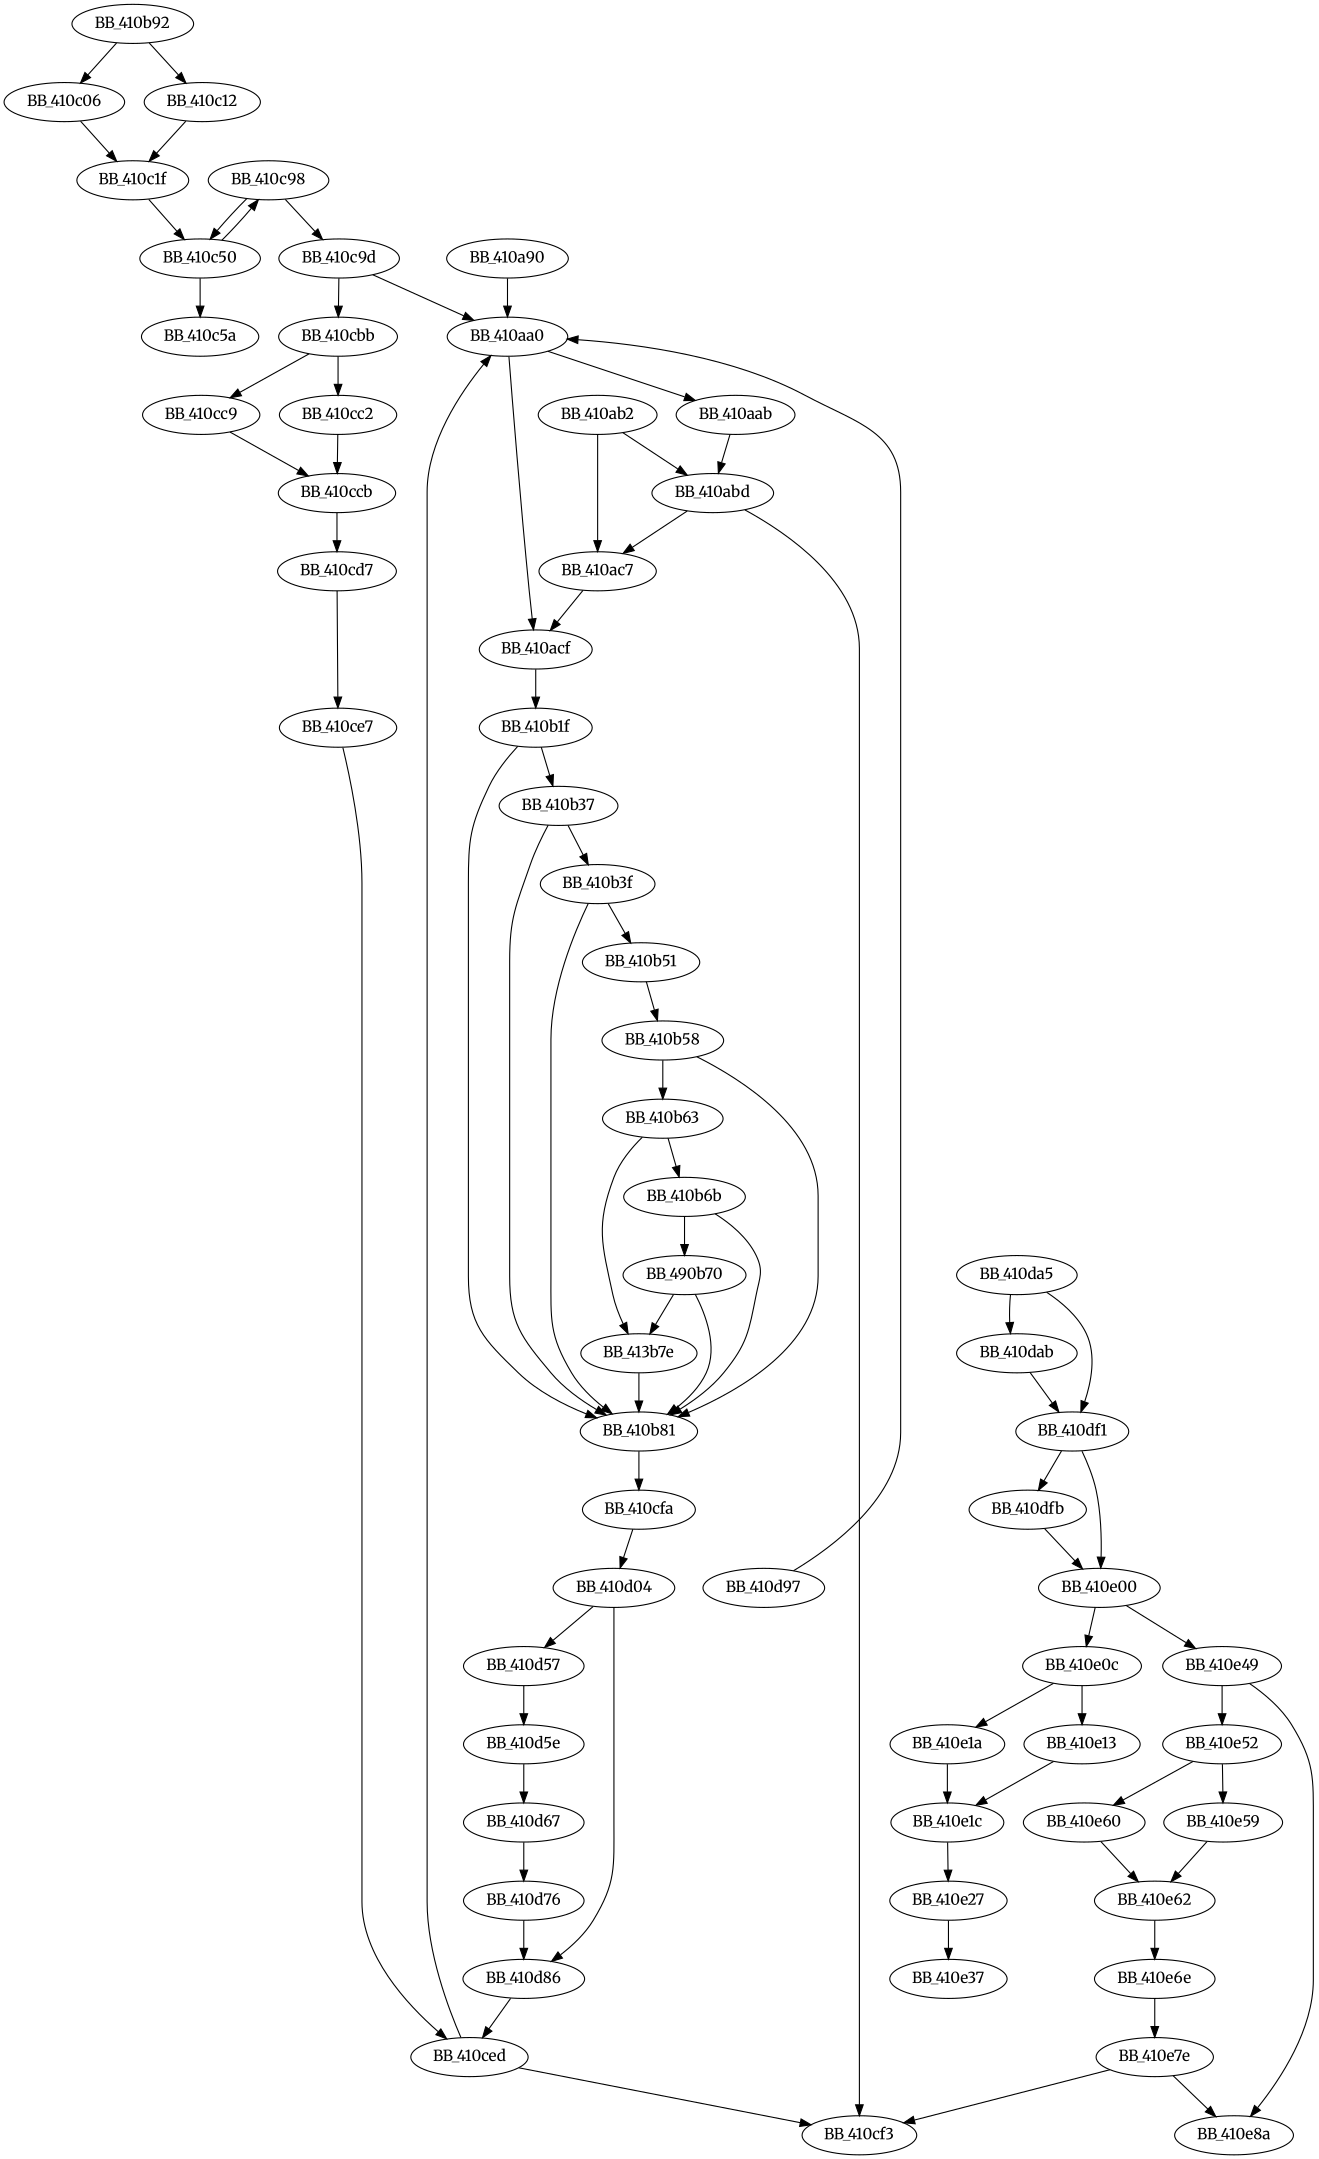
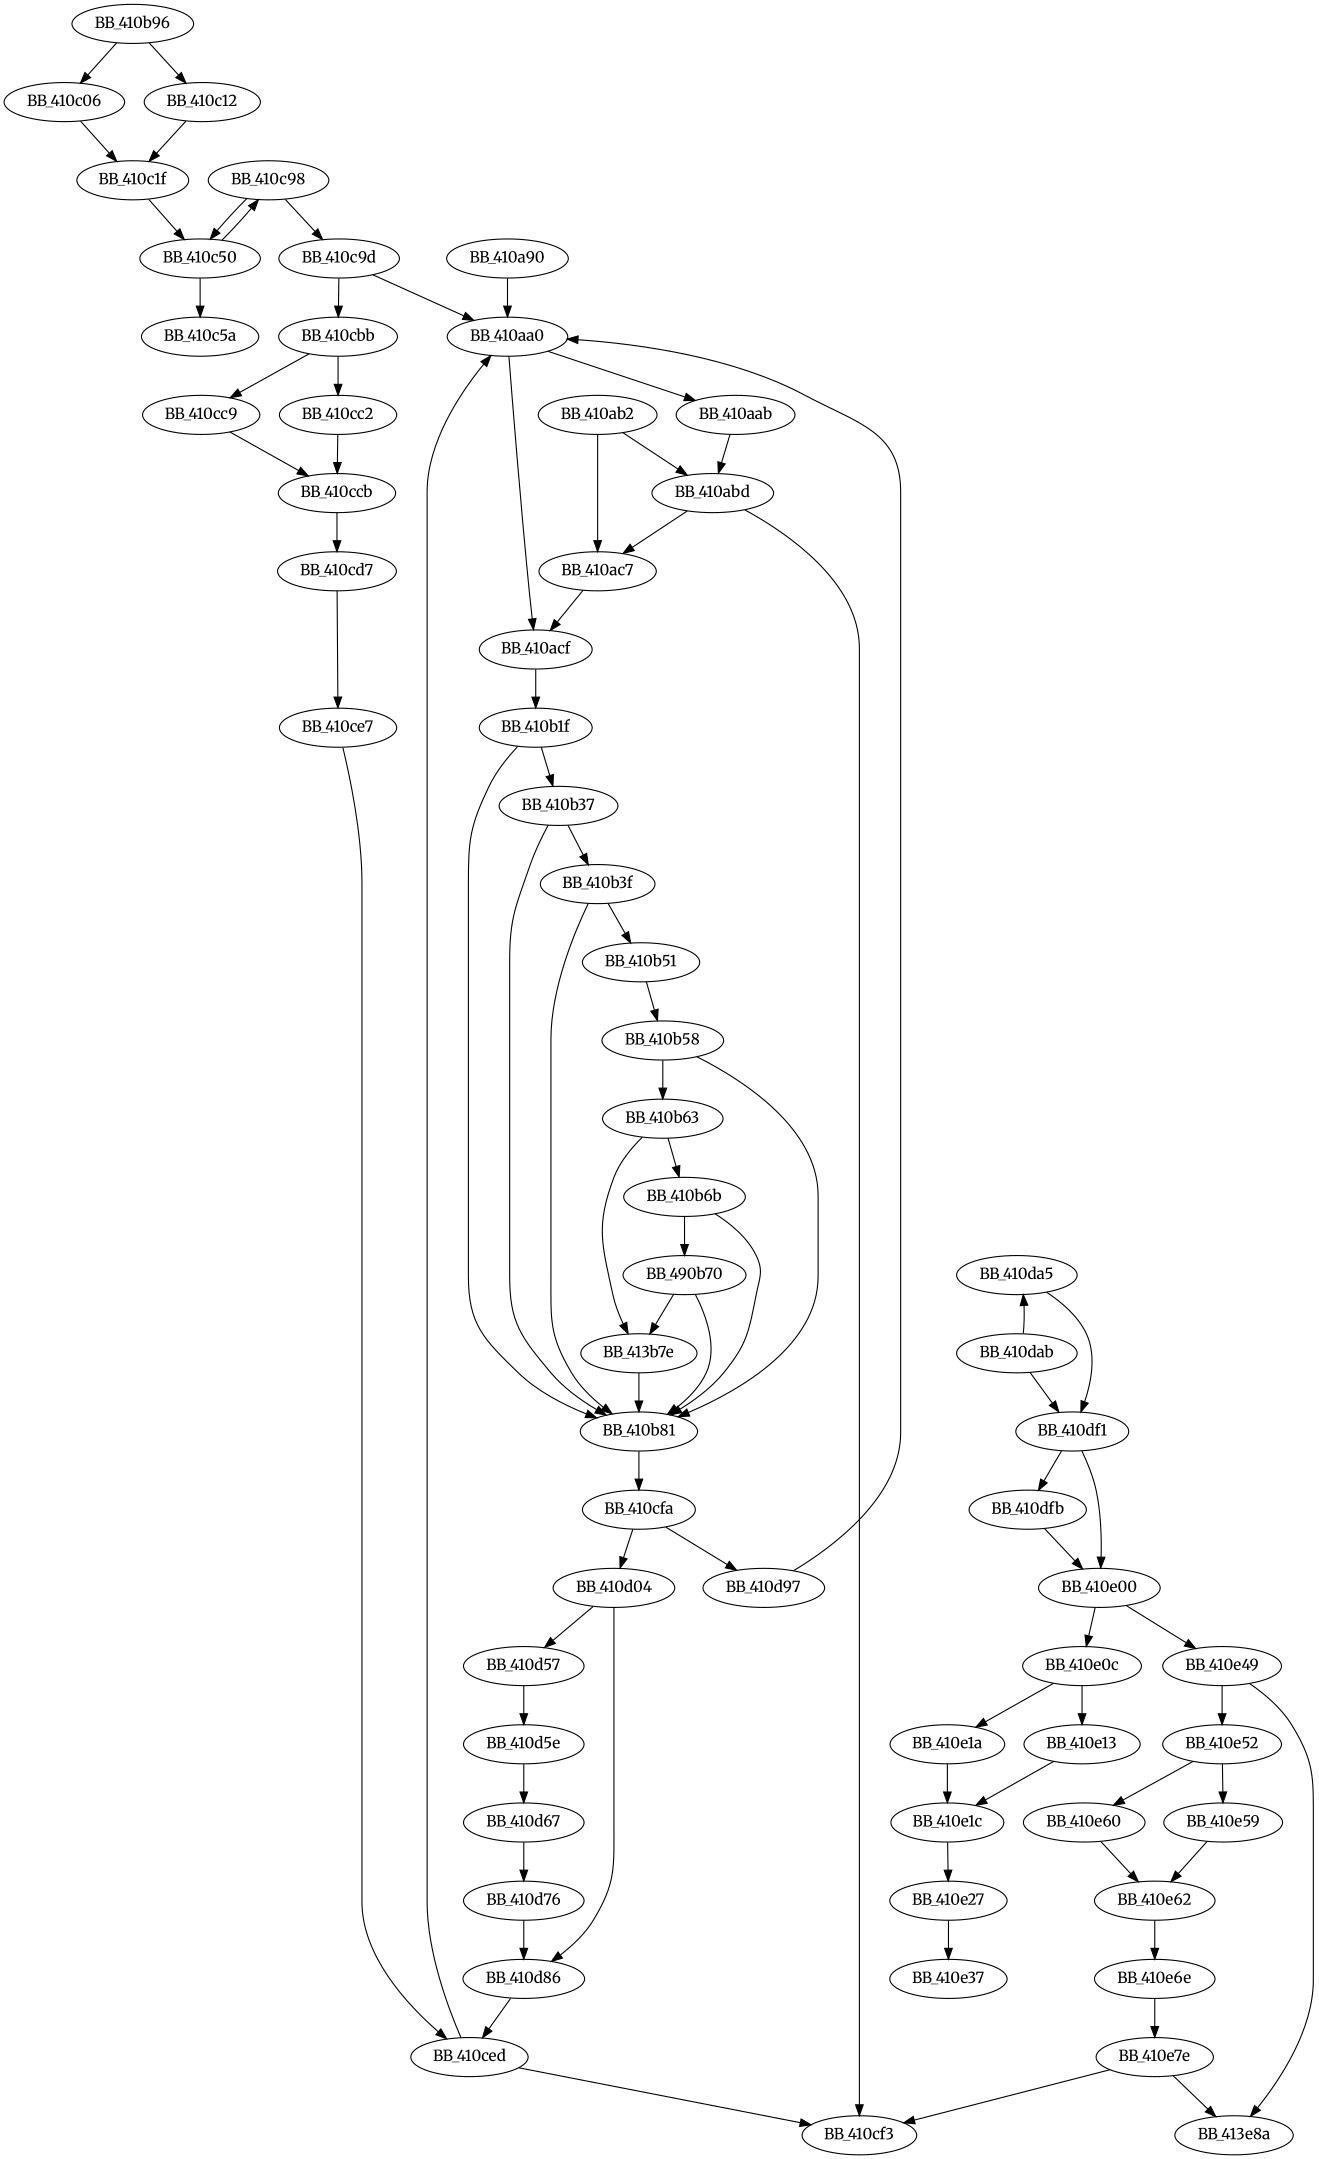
(133, 24) -> (133, 24)
(1010, 1309) -> (1024, 1319)
none -> (697, 1546)
(1234, 2135) -> (1234, 2135)
